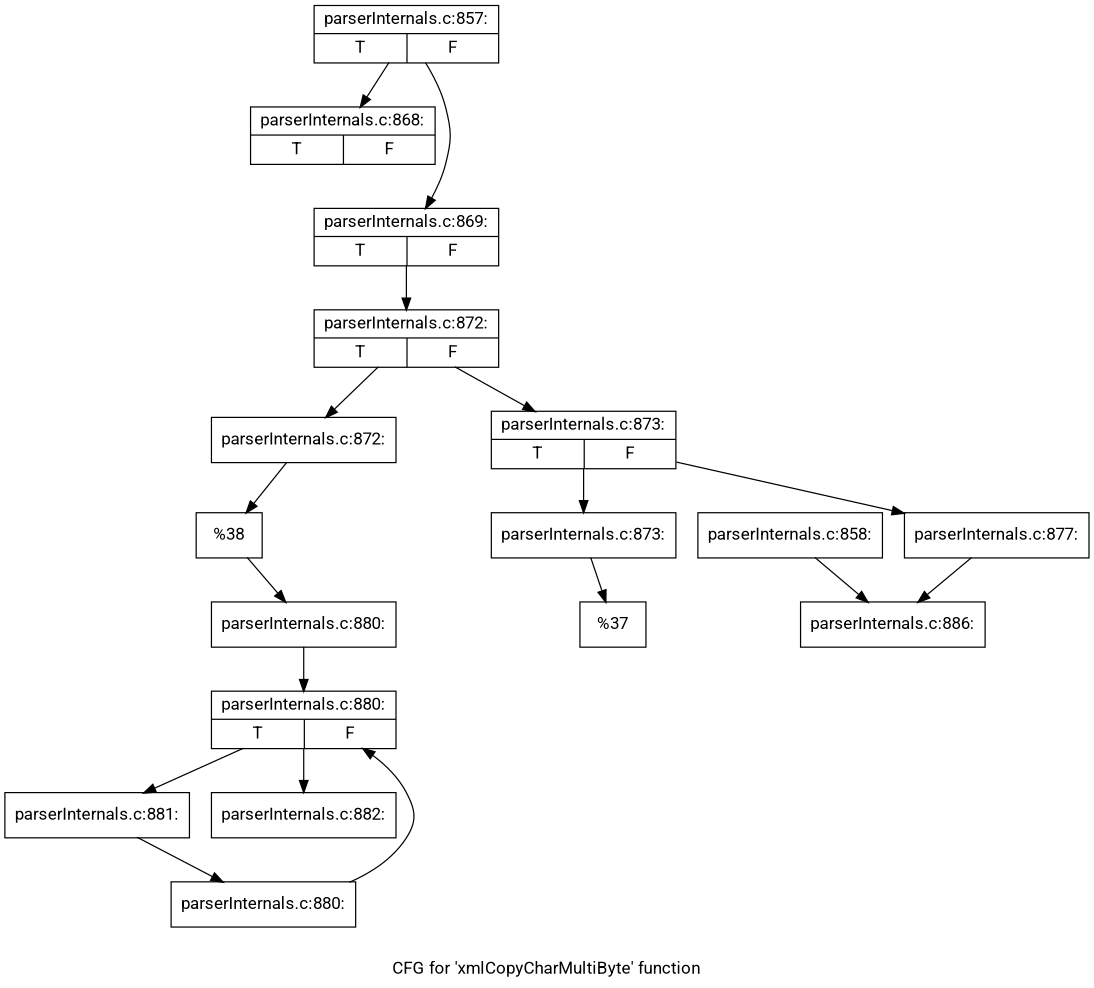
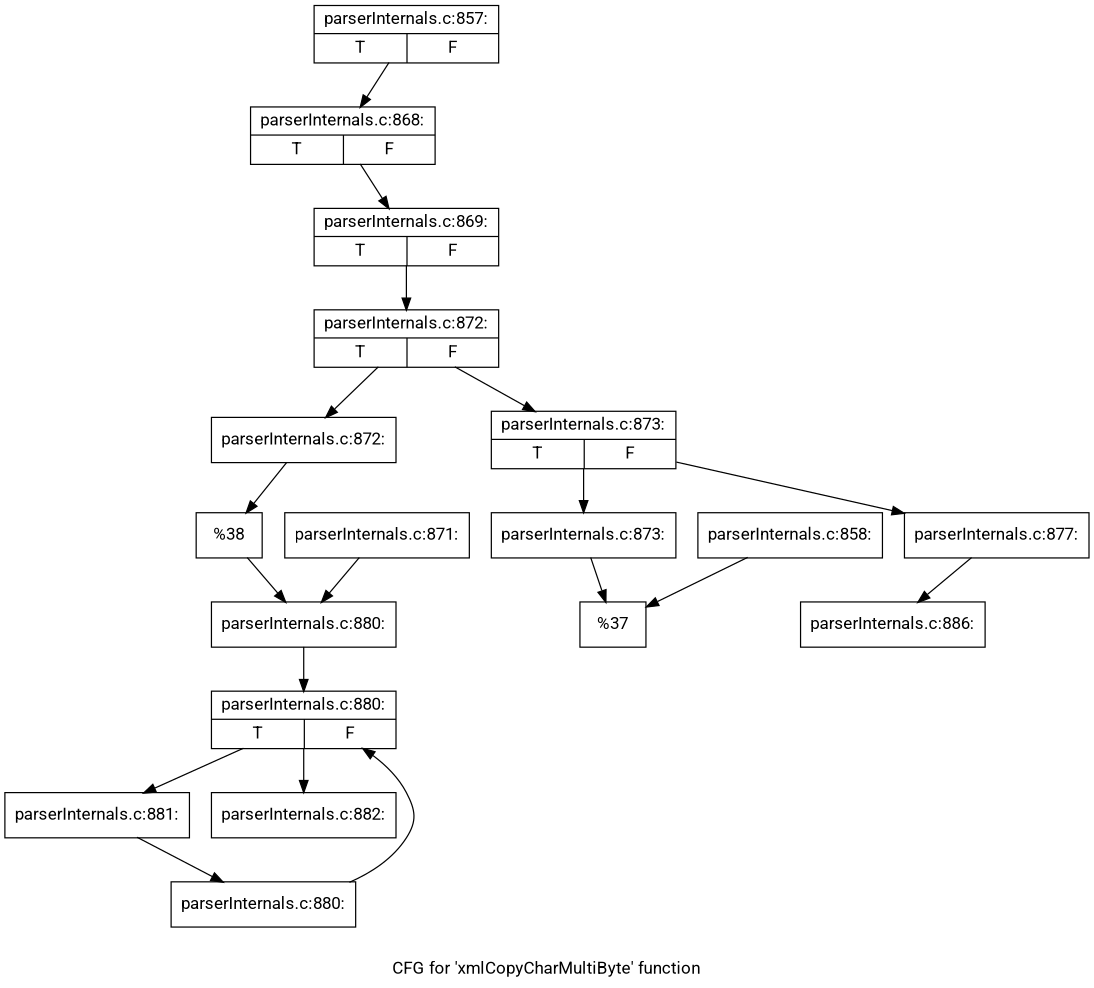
(450, 129) -> (371, 181)
none -> (377, 535)
(837, 576) -> (703, 579)
